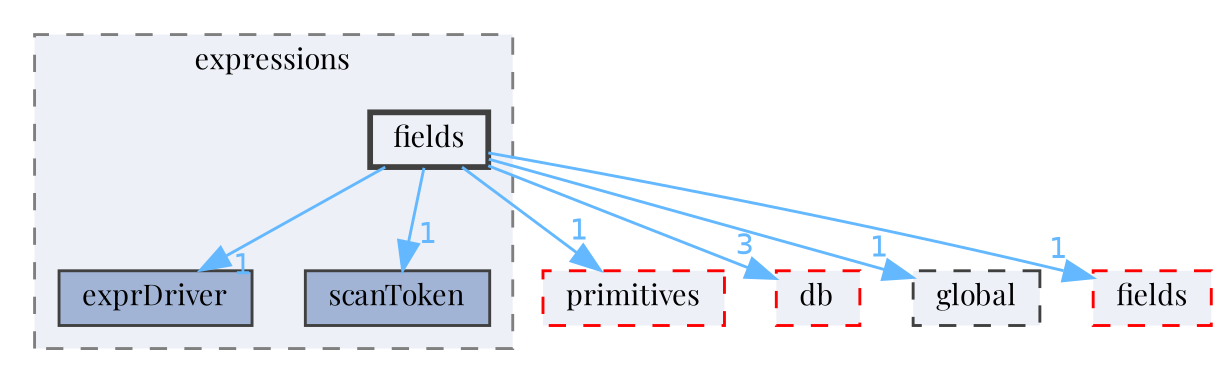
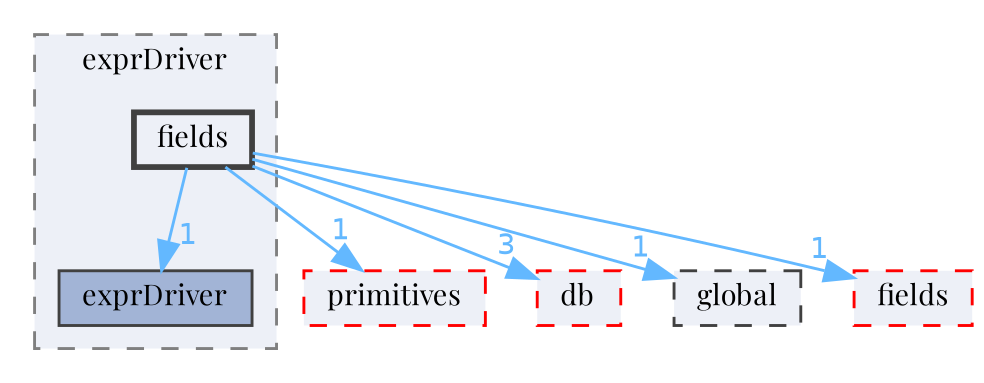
(274, 62) -> (156, 62)
(398, 298) -> none
